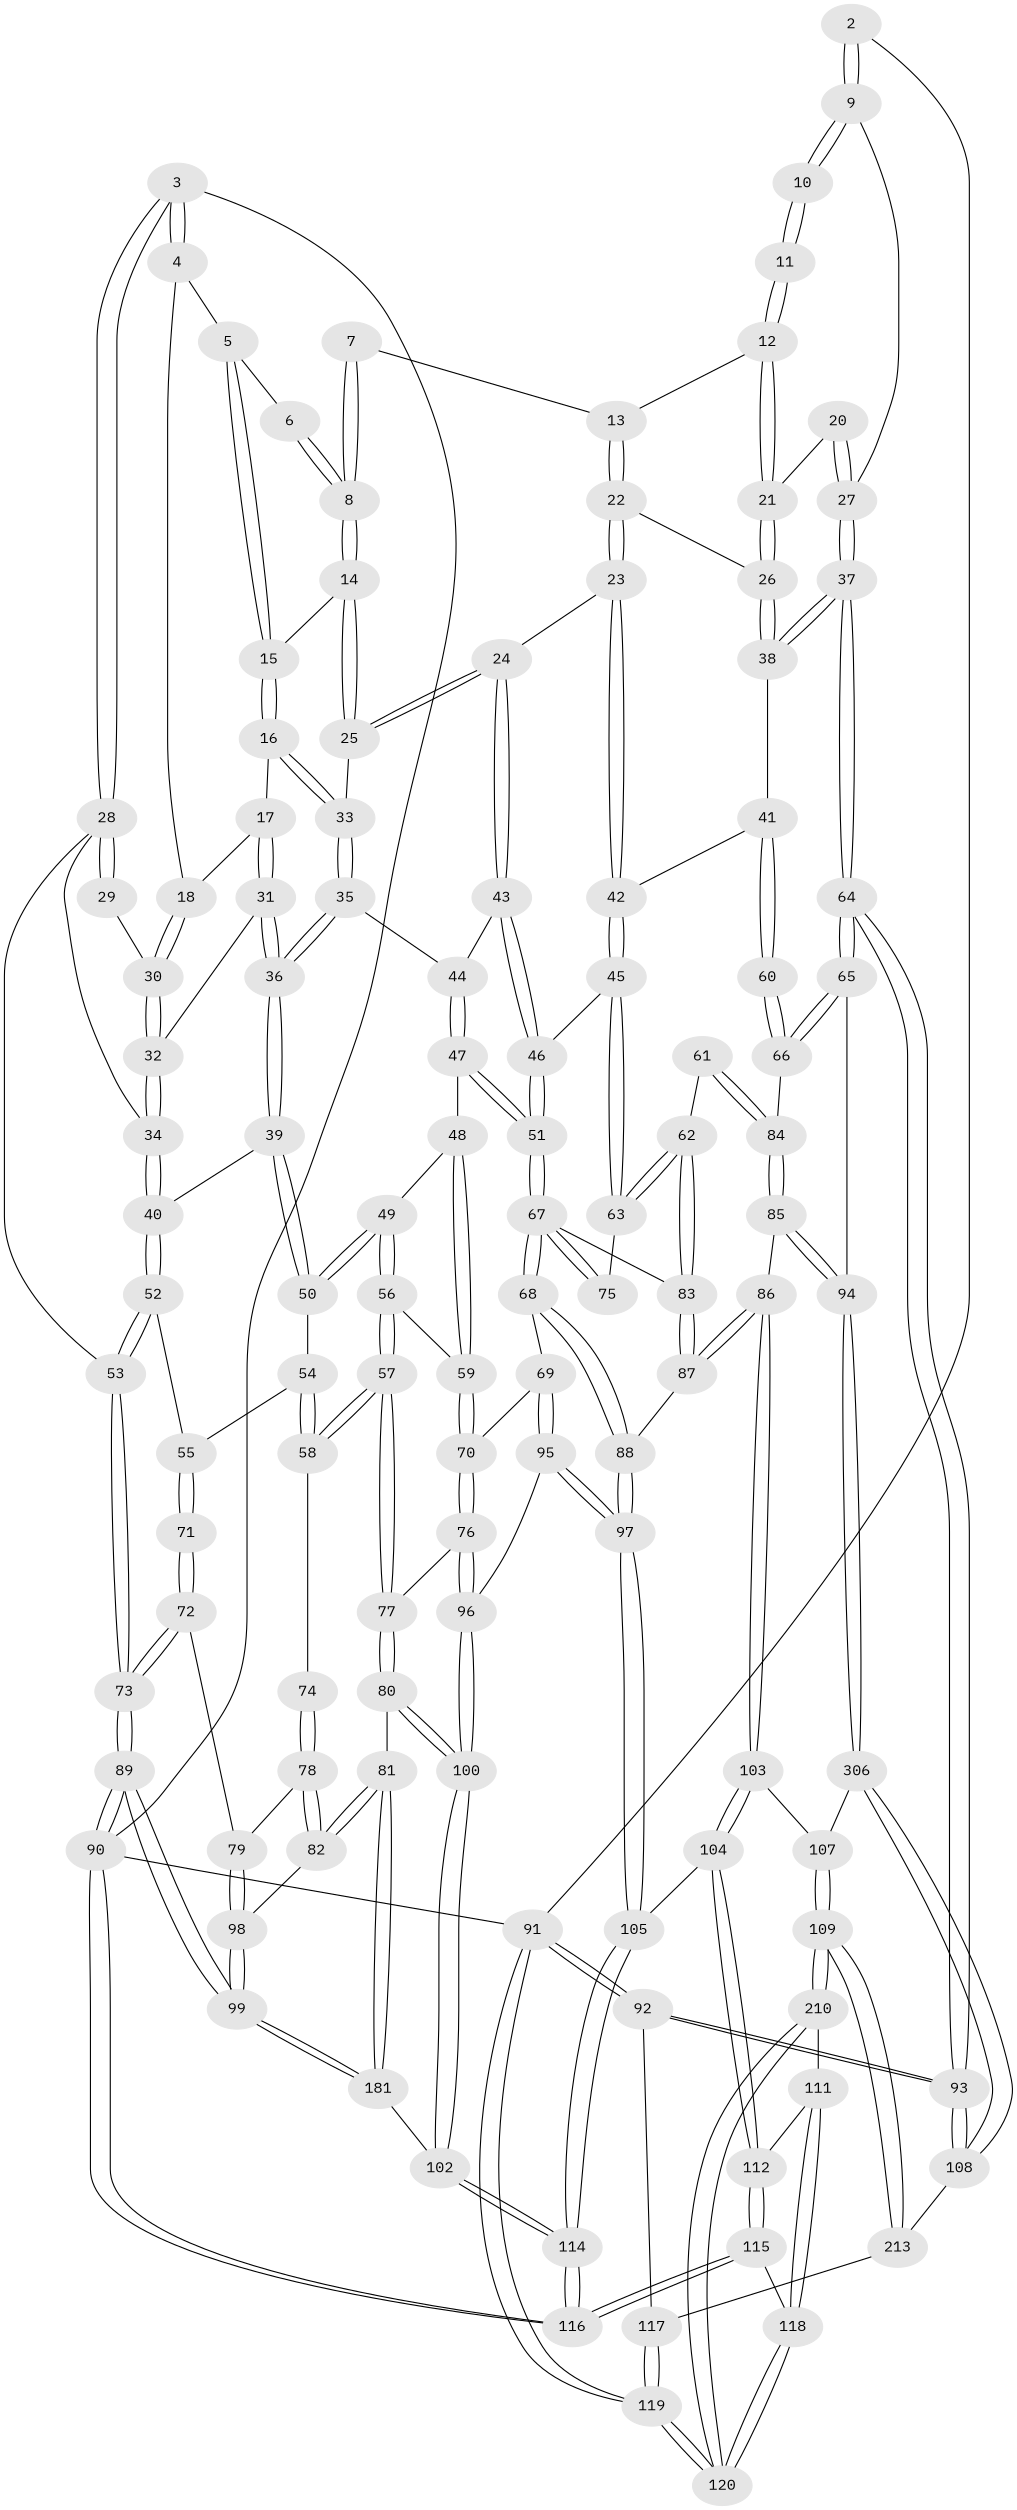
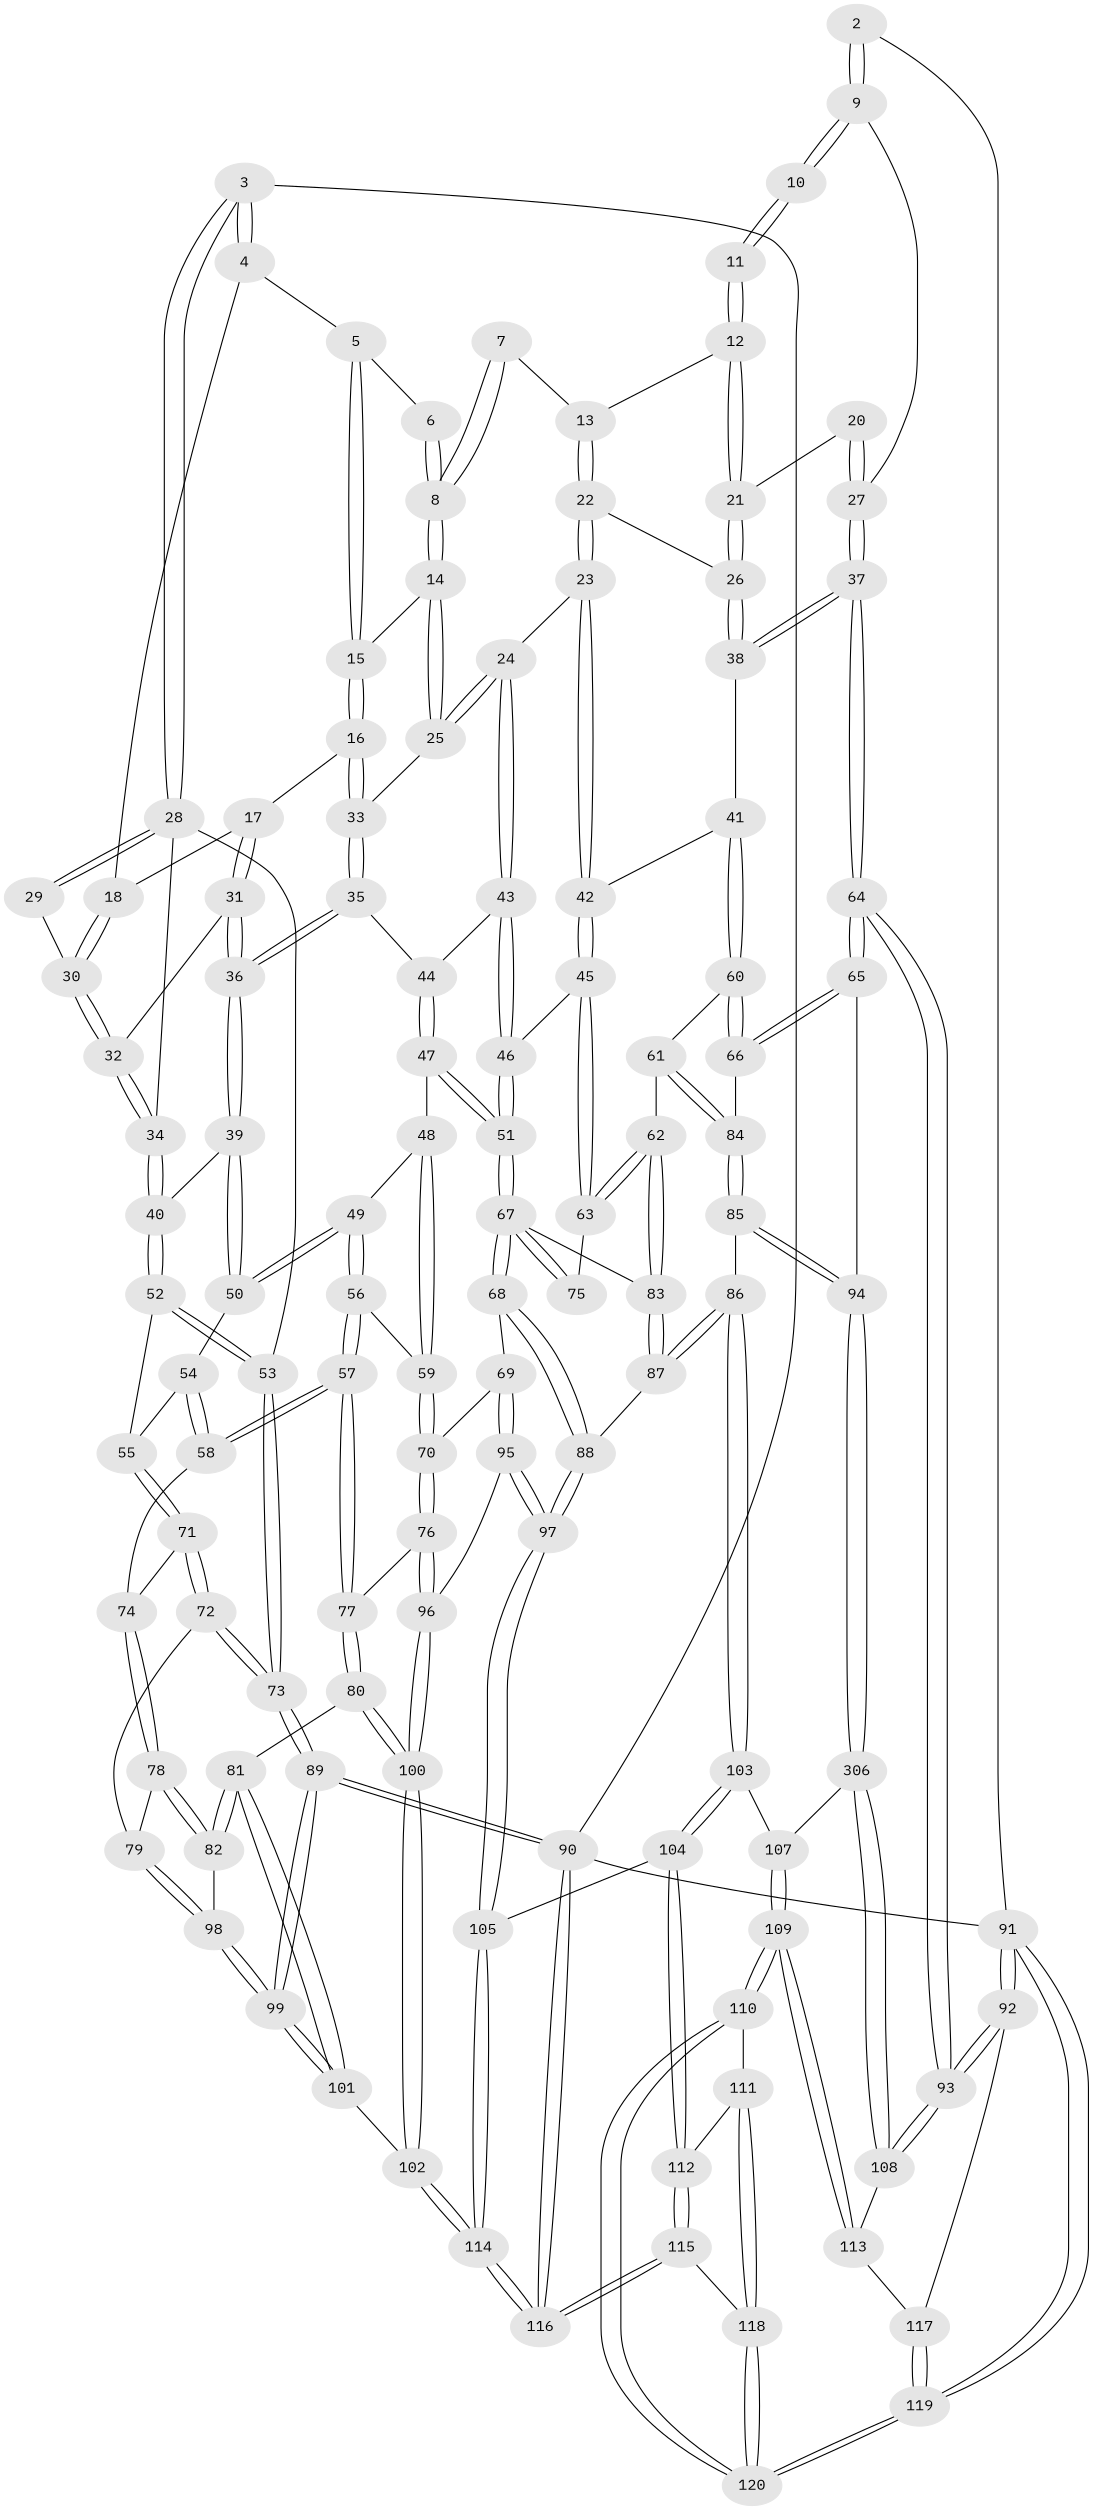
none -> (696, 1017)
none -> (157, 1573)
(818, 2009) -> (743, 2009)
(378, 2089) -> (342, 2089)
(898, 2247) -> (854, 2247)
